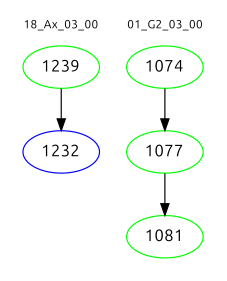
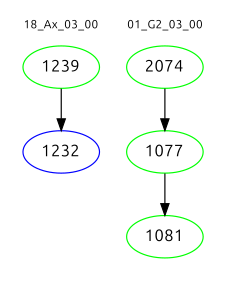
(165, 67) -> (165, 67)
